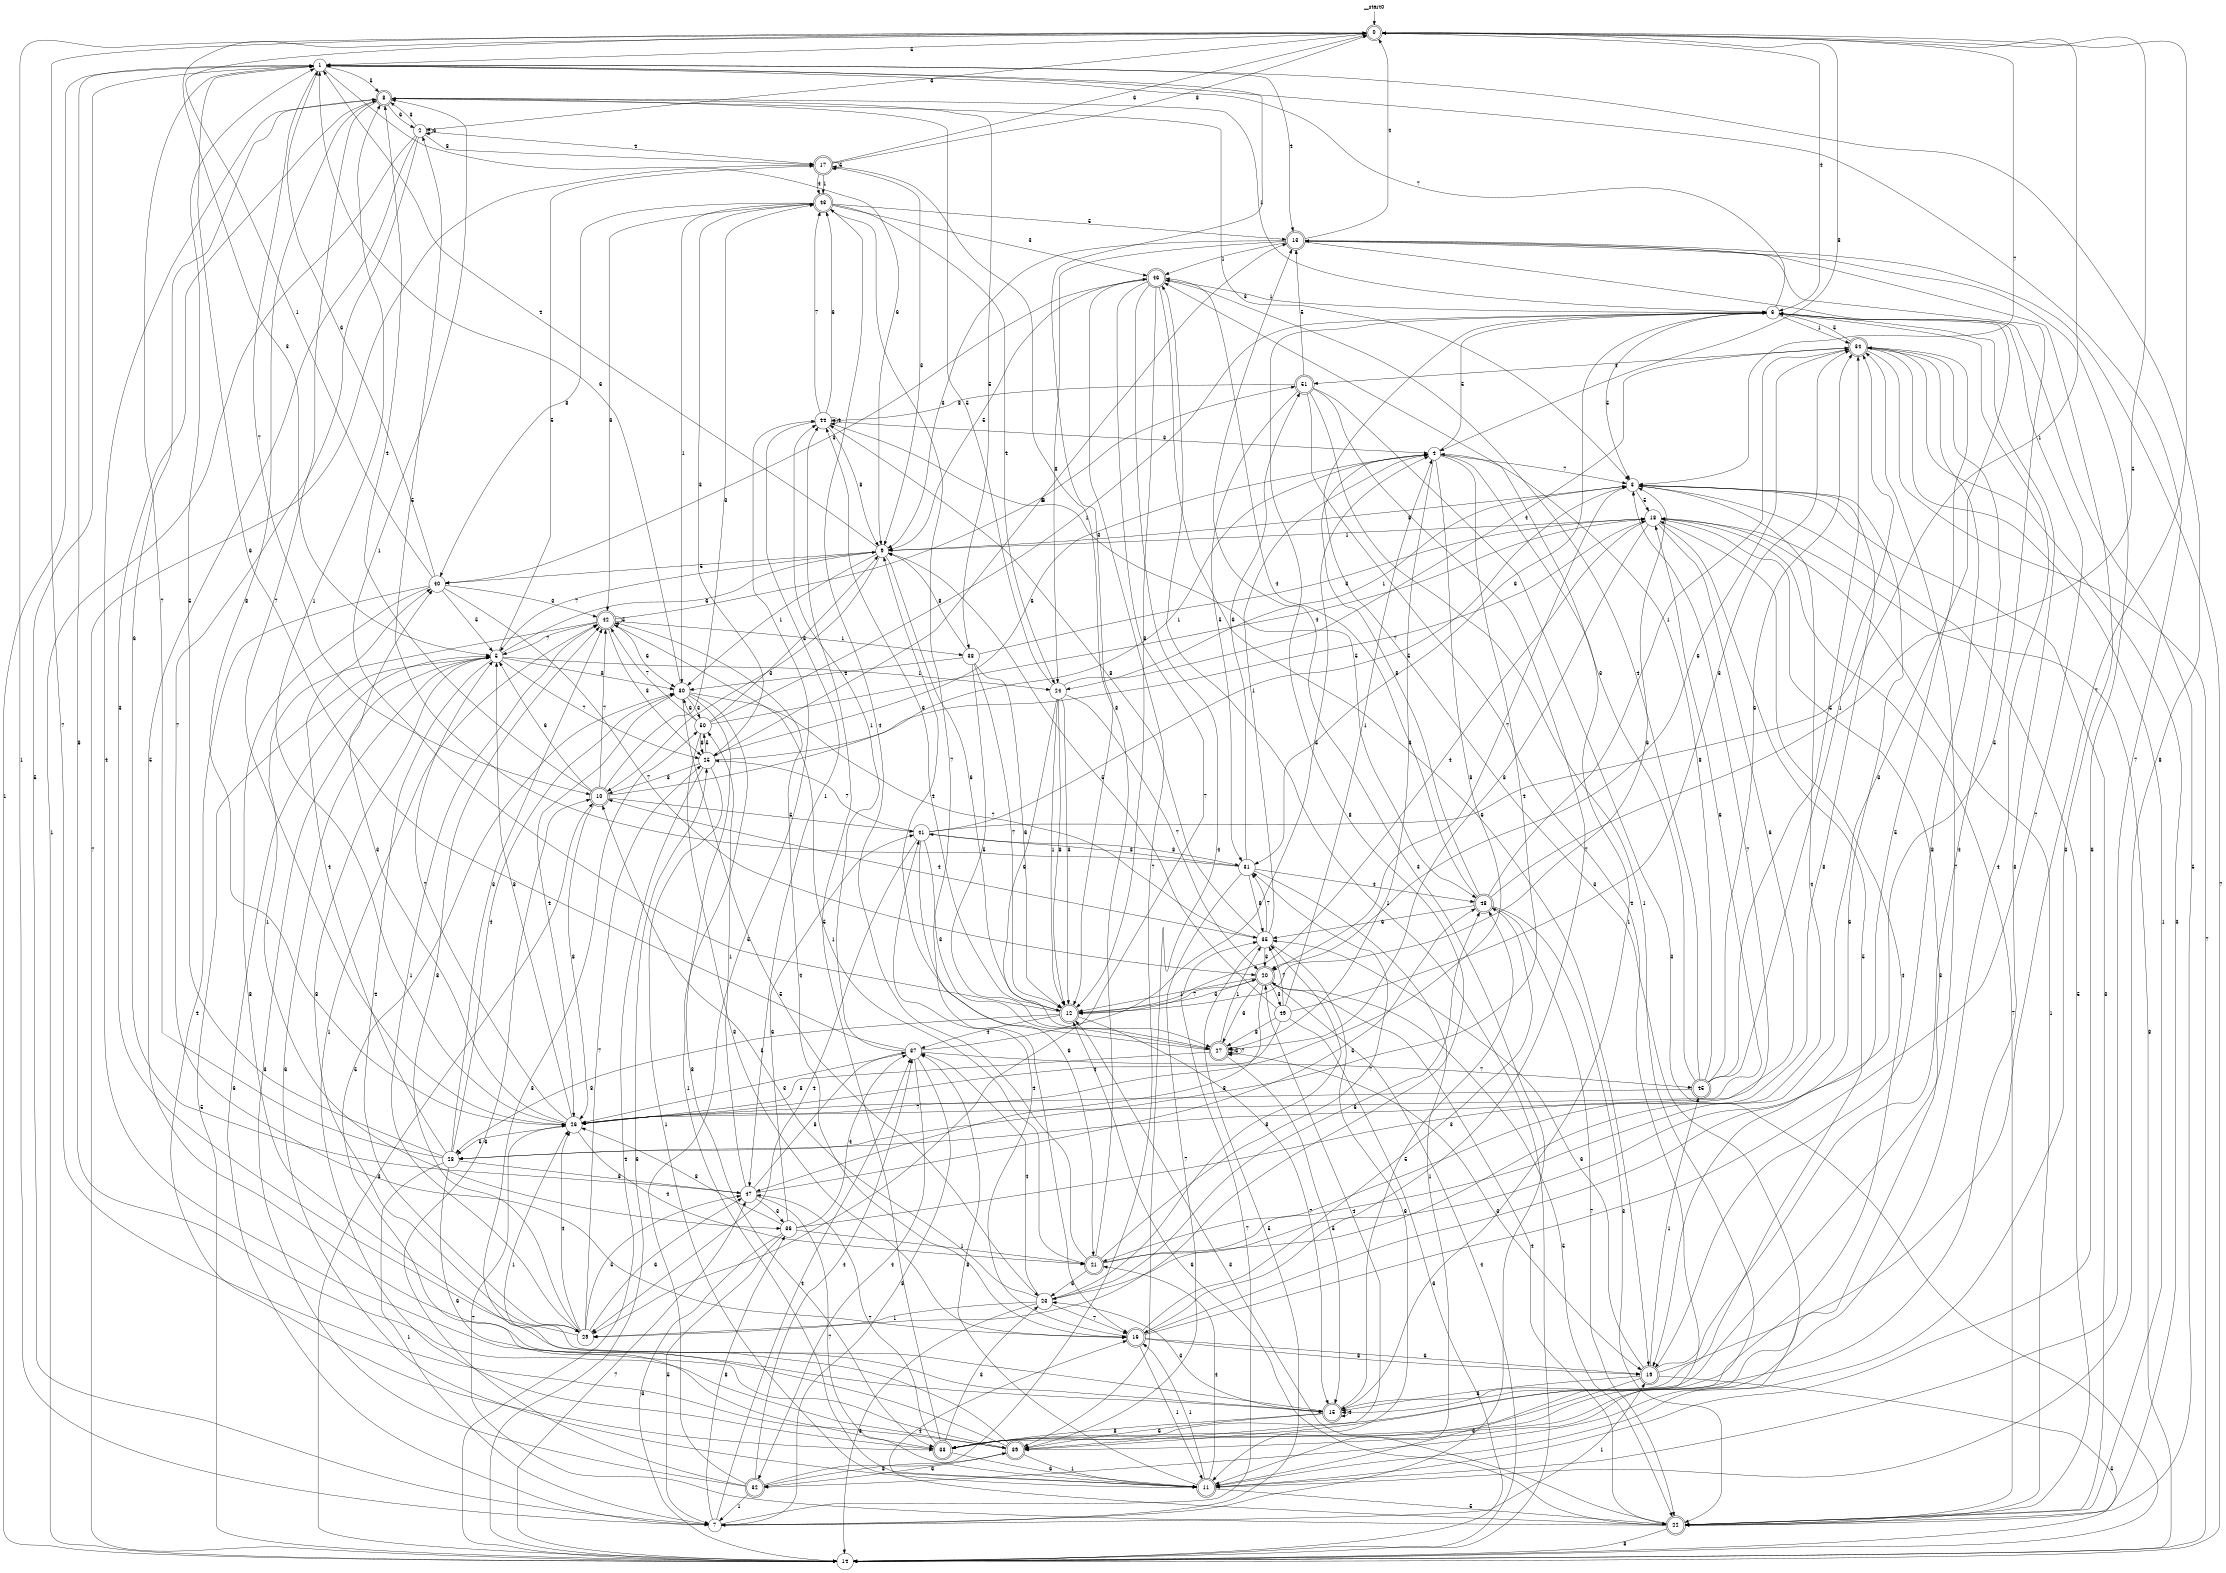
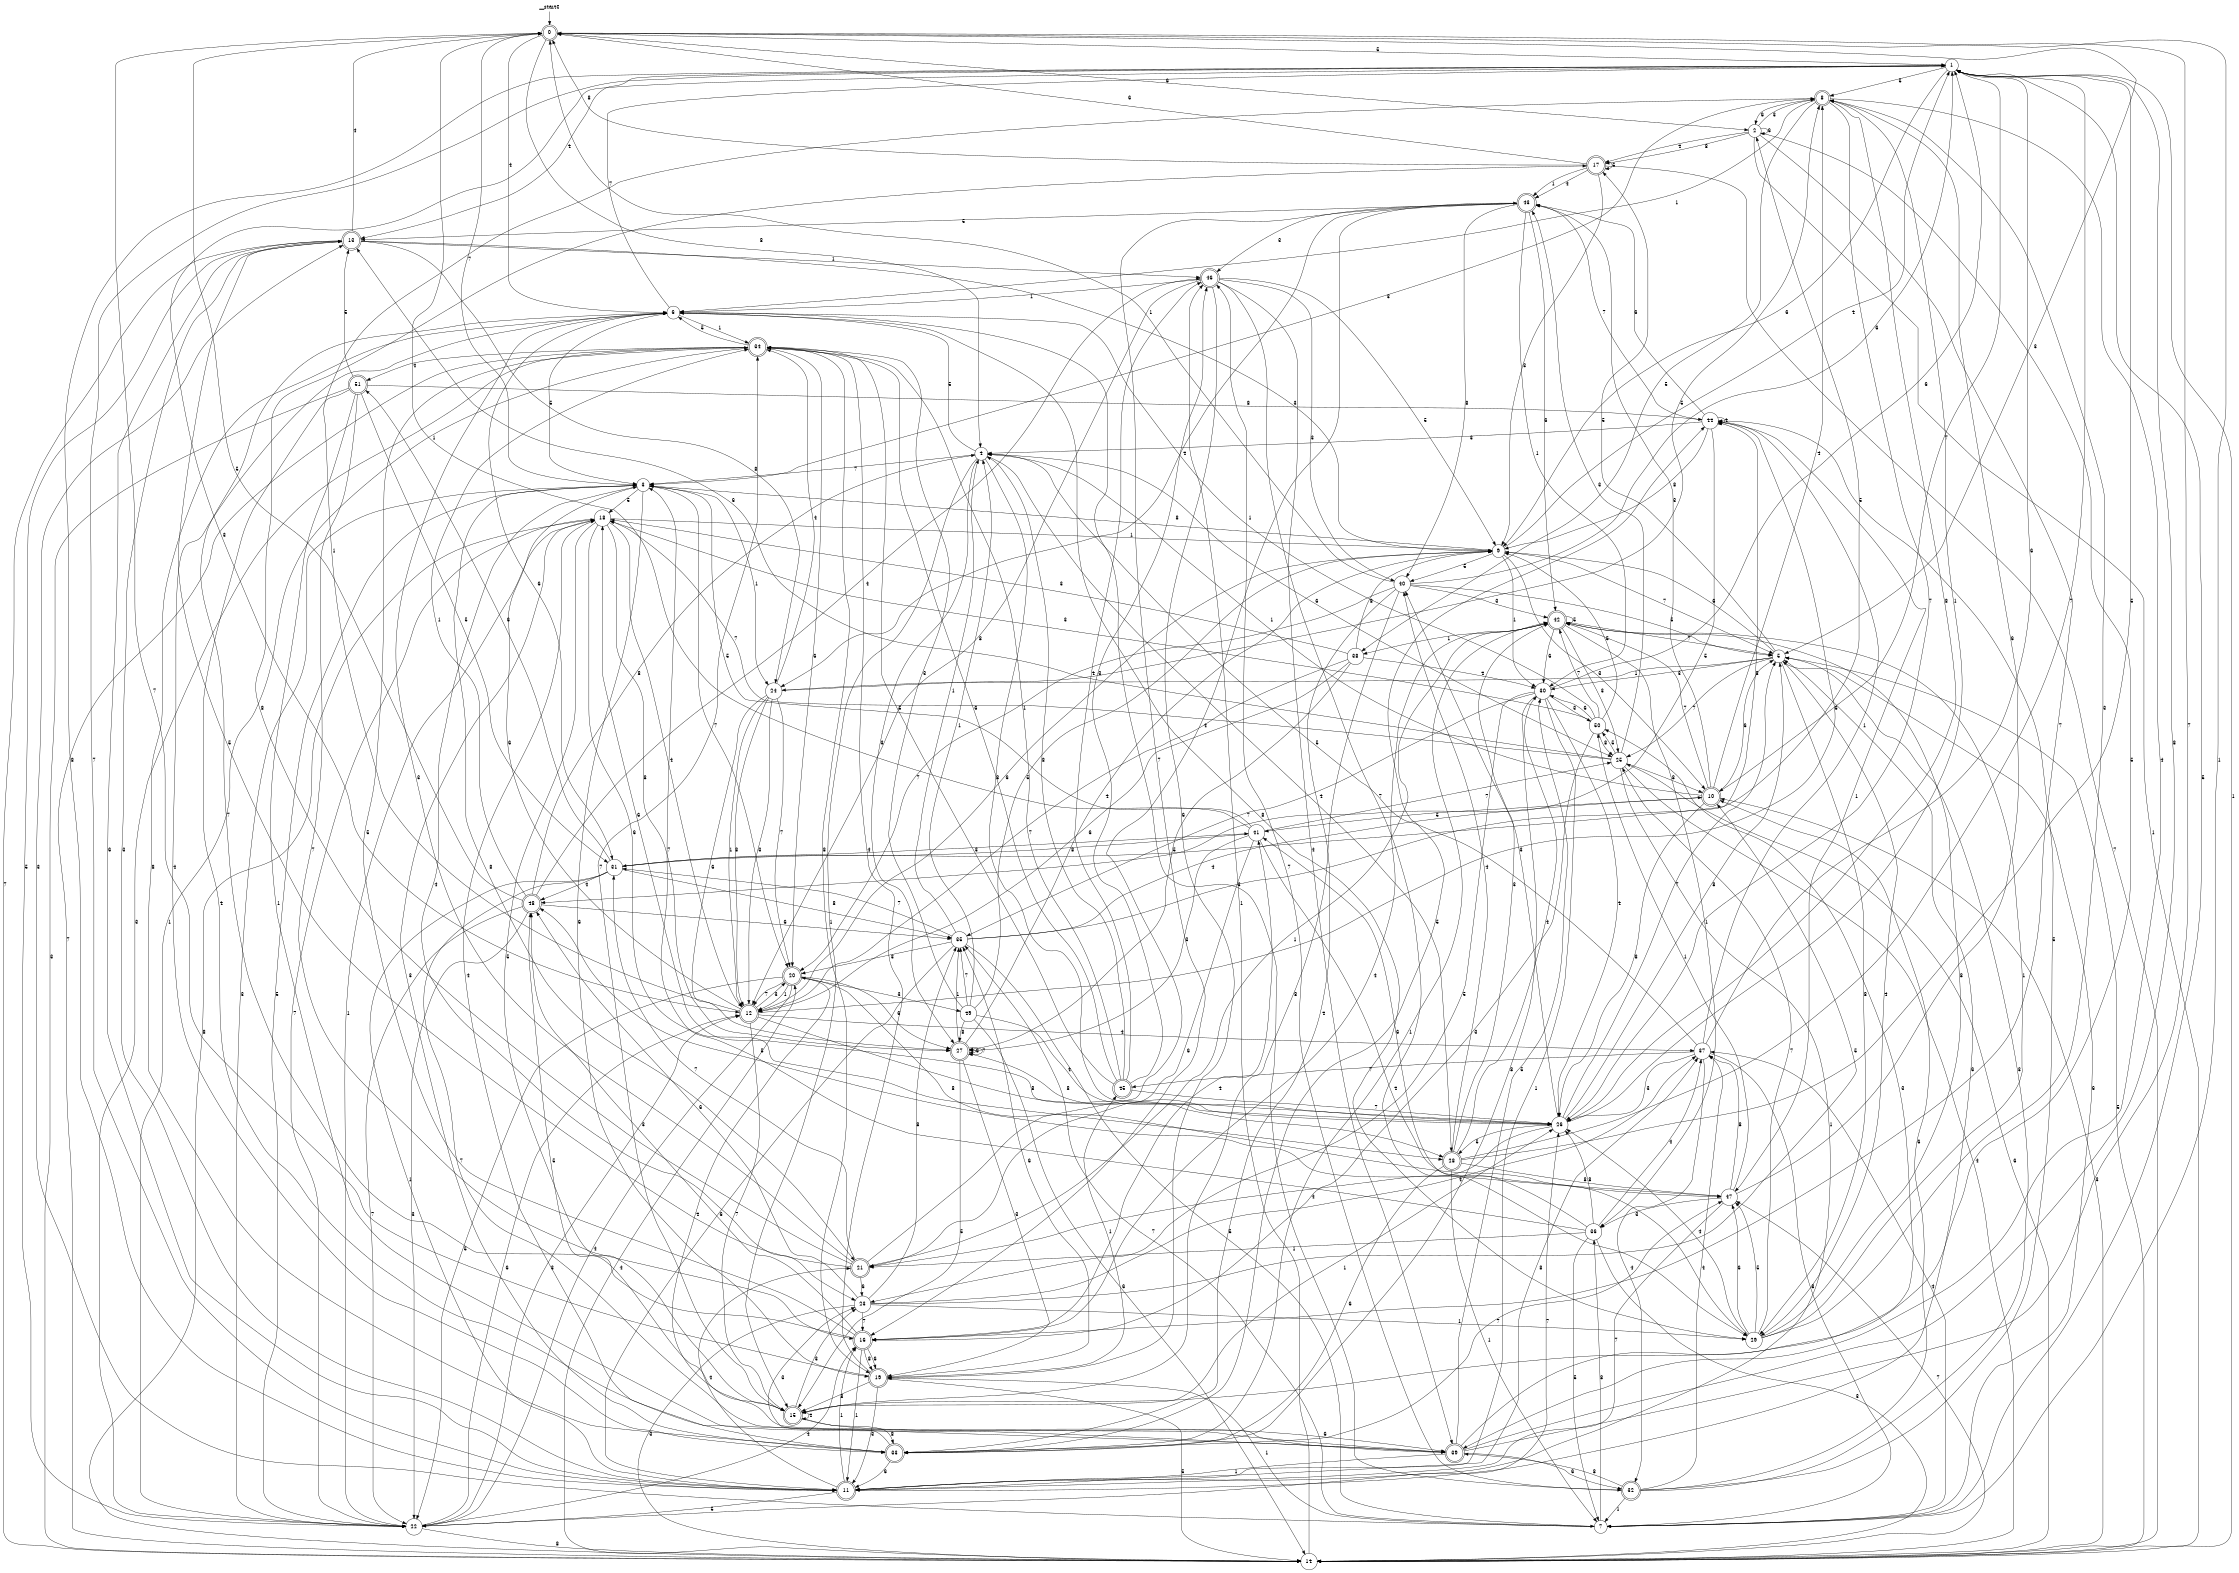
(966, 534) -> none
(1317, 620) -> (1065, 620)
(451, 1160) -> (1452, 1161)
(1676, 1525) -> (414, 1527)
